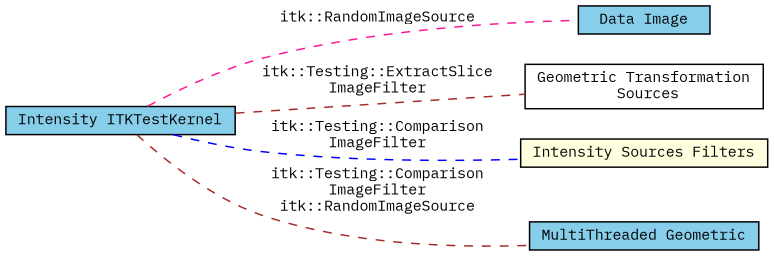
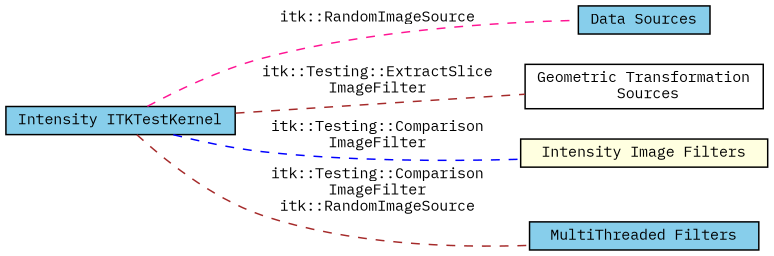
(644, 20) -> (644, 20)
(644, 153) -> (644, 153)
(644, 236) -> (644, 236)
